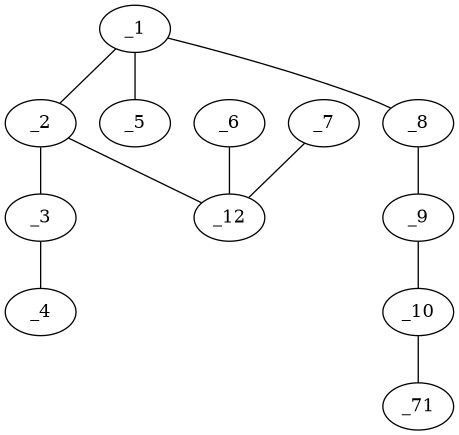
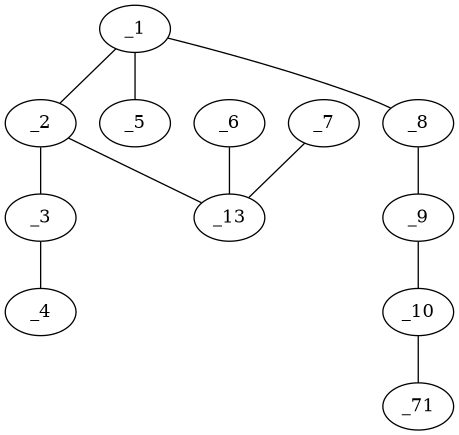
(229, 218) -> (229, 218)
